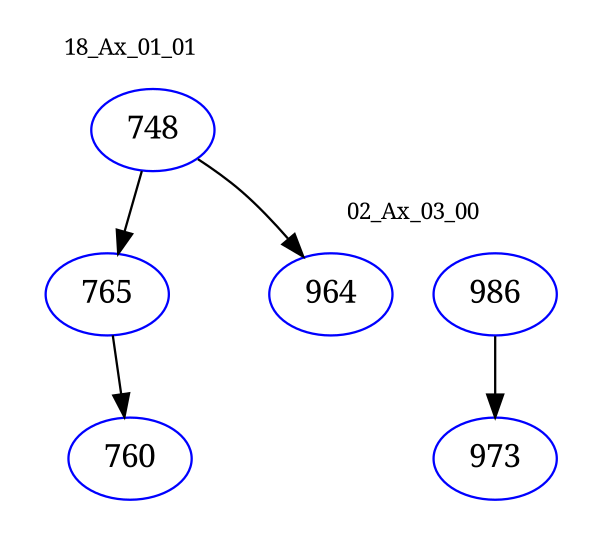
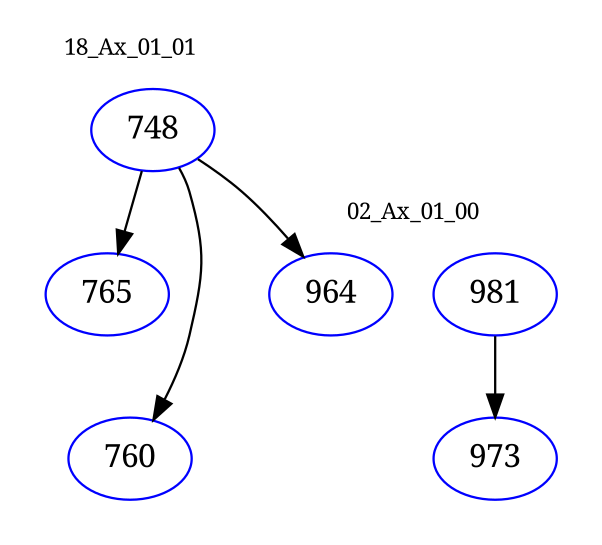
(413, 213) -> (413, 213)
(495, 294) -> (495, 294)
(117, 365) -> (199, 285)
